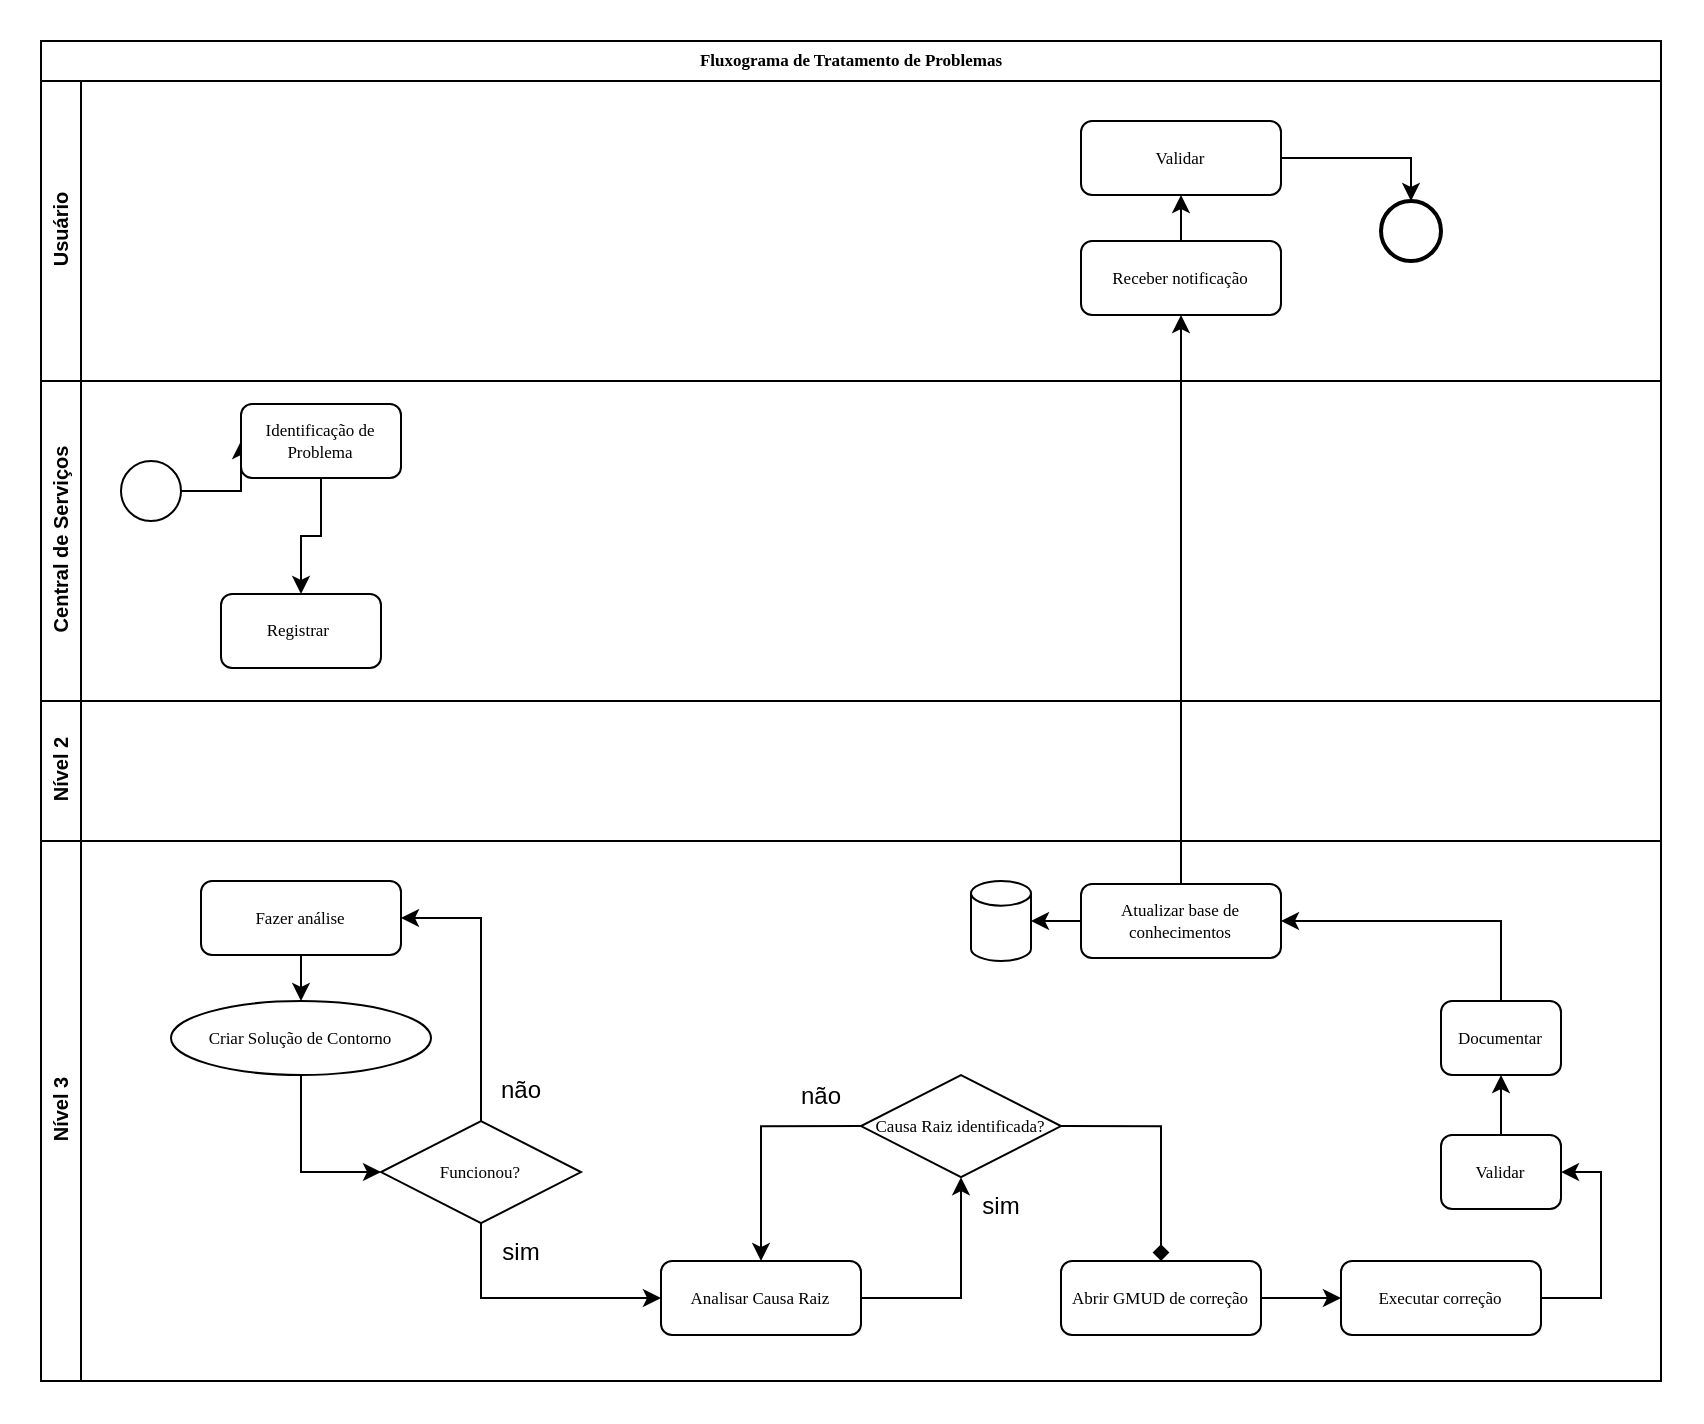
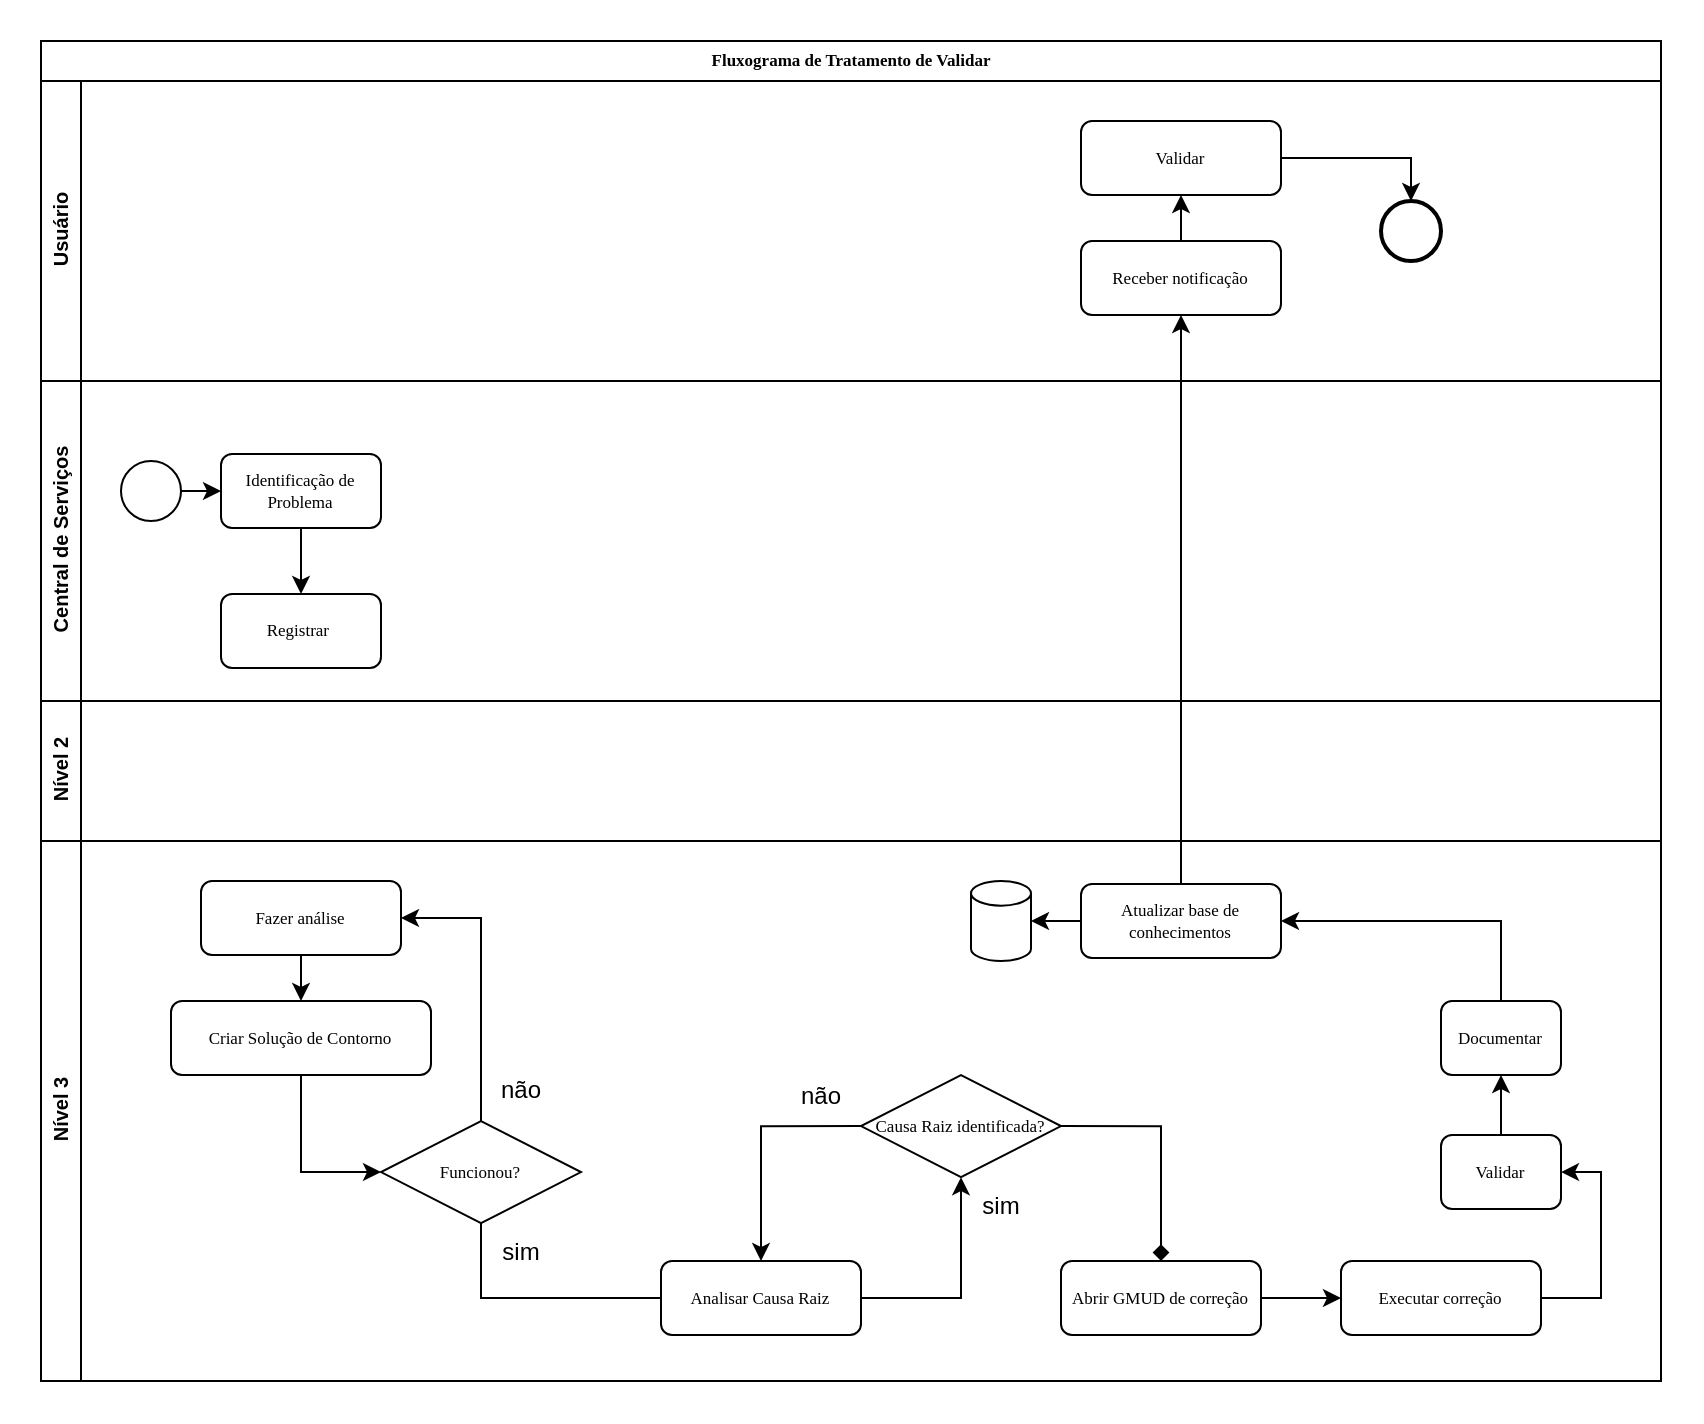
(852, 61) -> (852, 61)
(321, 441) -> (301, 491)
(301, 1038) -> (301, 1038)
(646, 1298) -> (651, 1298)
